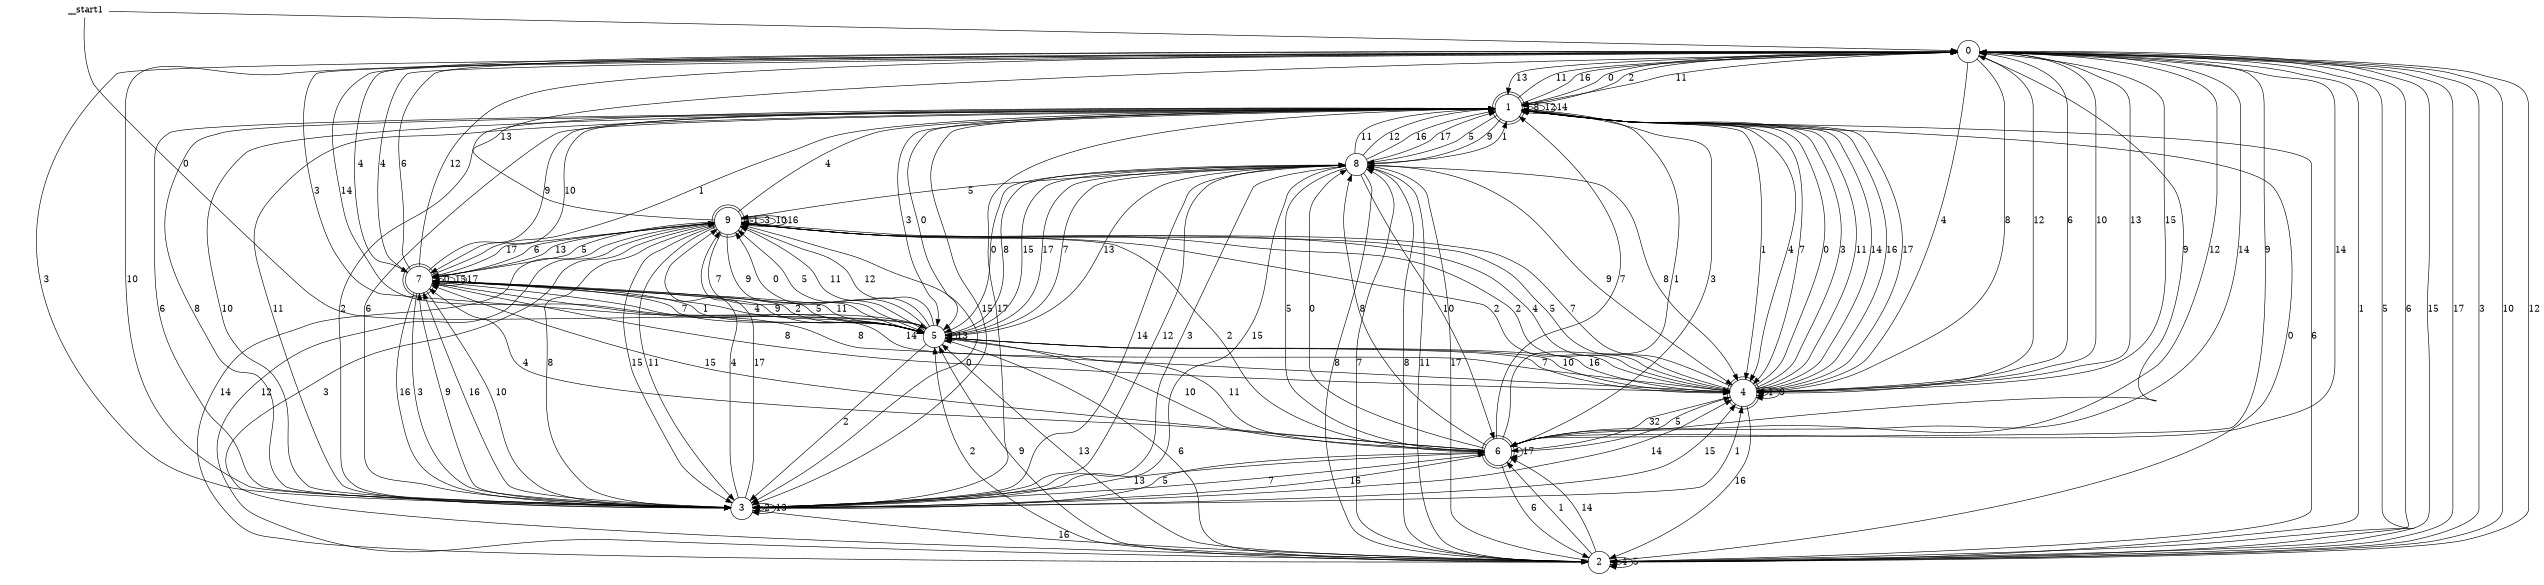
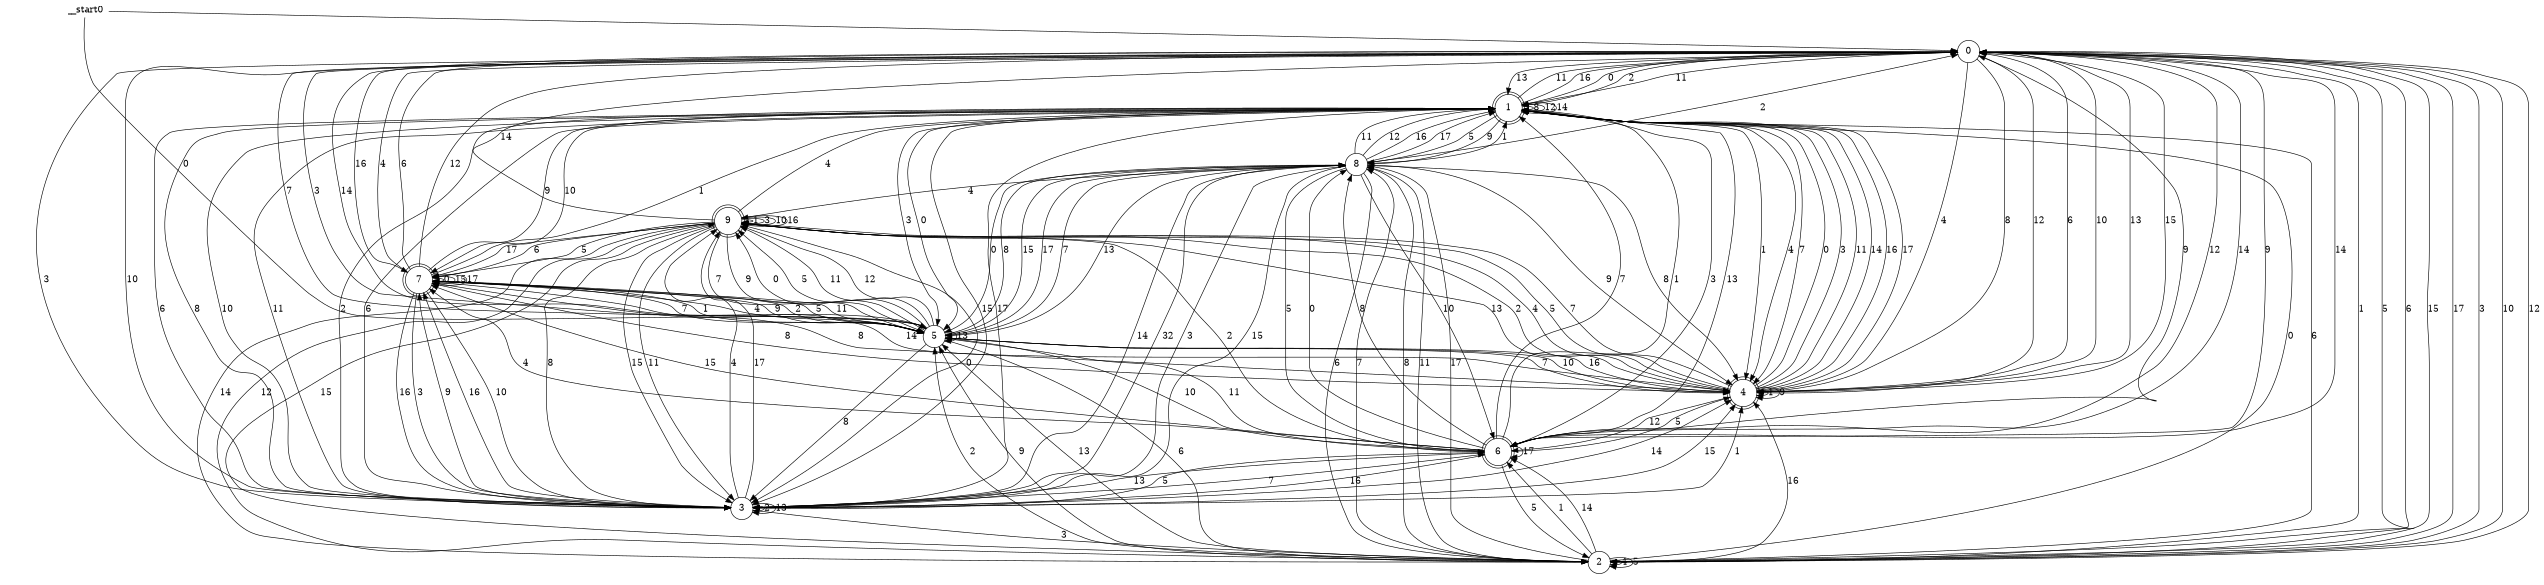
(86, 10) -> (86, 10)
none -> (285, 88)
none -> (1661, 115)
(506, 138) -> (506, 138)
(361, 165) -> (361, 165)
(971, 192) -> (971, 192)
(555, 246) -> none
none -> (1729, 253)
(1497, 309) -> (1497, 309)
(1168, 336) -> (1168, 336)
(1337, 363) -> (1337, 363)
(326, 393) -> (326, 393)
(846, 422) -> (846, 422)
(1655, 422) -> (1655, 422)
(1711, 502) -> (1766, 539)
(1534, 508) -> (1534, 508)
(1064, 535) -> (1064, 535)
